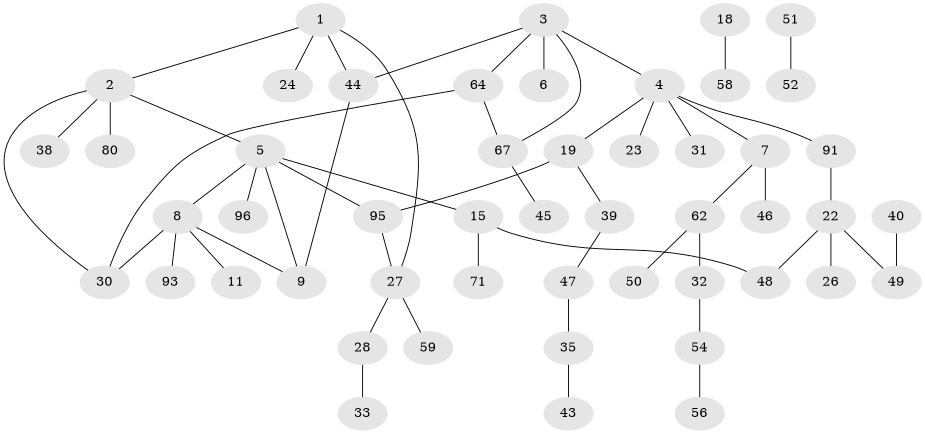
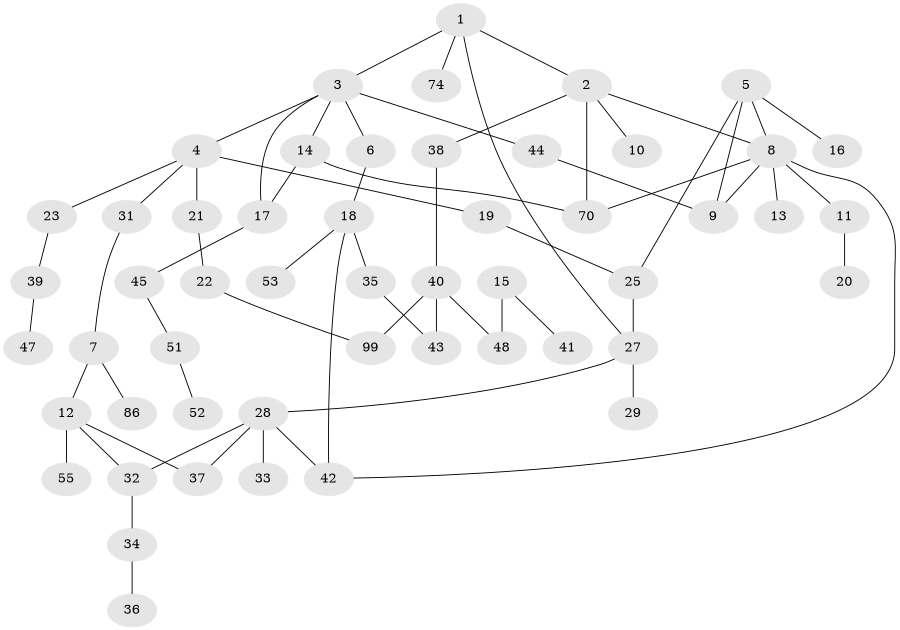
(337, 53) -> (399, 53)
(288, 86) -> (436, 86)
(478, 86) -> (305, 151)
(725, 86) -> (271, 282)
(185, 118) -> (679, 118)
(712, 118) -> (103, 281)
(110, 151) -> (637, 151)
(503, 151) -> (262, 217)
(831, 151) -> (197, 217)
none -> (360, 182)
(369, 184) -> none
(589, 184) -> (44, 250)
(243, 217) -> (837, 151)
(378, 217) -> (633, 282)
none -> (436, 217)
(700, 217) -> (67, 414)
(765, 217) -> (132, 414)
(798, 250) -> (469, 315)
(105, 282) -> (587, 217)
(170, 282) -> (779, 217)
(478, 282) -> (568, 348)
(634, 282) -> (67, 479)
(831, 282) -> none
none -> (845, 282)
(897, 282) -> (371, 348)
none -> (157, 315)
none -> (436, 315)
(569, 315) -> (360, 250)
(428, 348) -> (633, 414)
(700, 348) -> (132, 545)
(700, 414) -> (132, 610)
none -> (198, 446)
none -> (198, 479)
none -> (329, 479)
